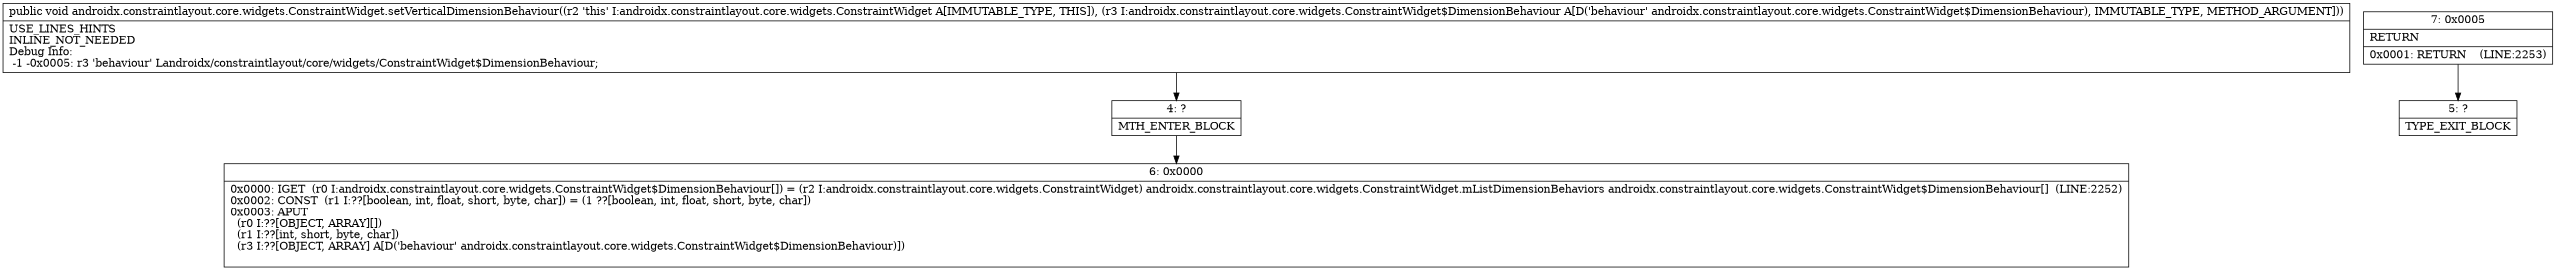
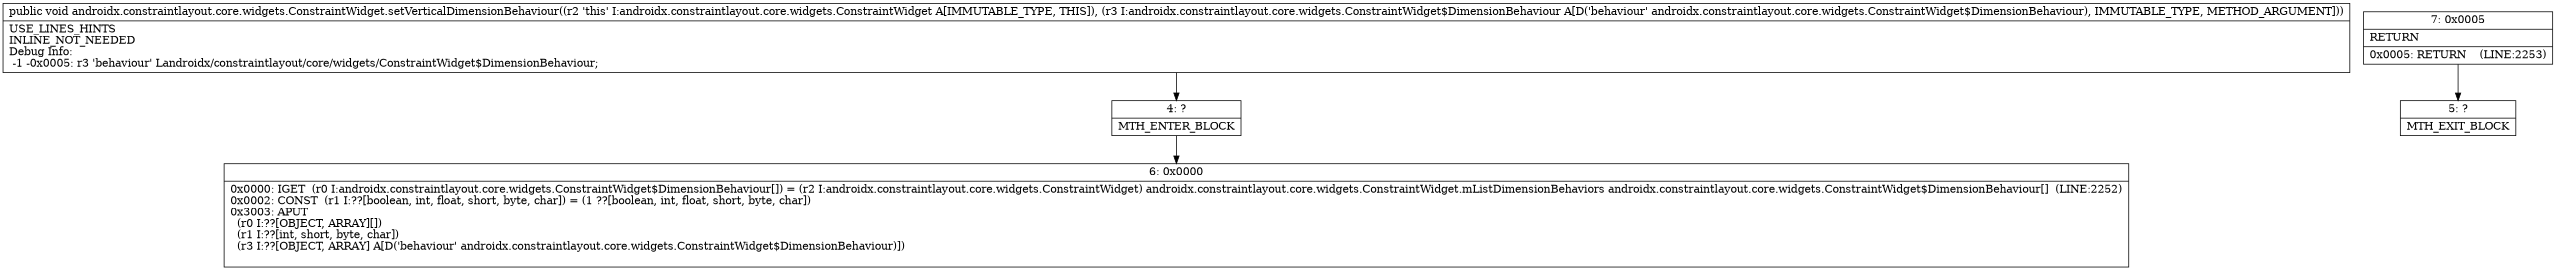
(2458, 55) -> (2458, 55)
(2458, 126) -> (2458, 126)
(273, 212) -> (273, 212)
